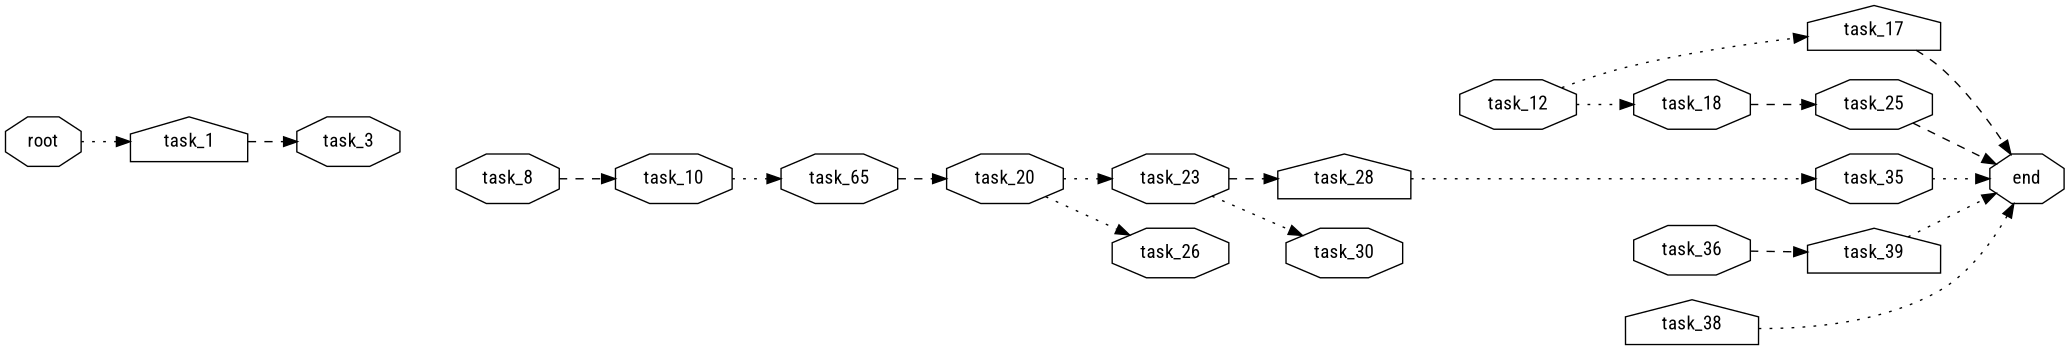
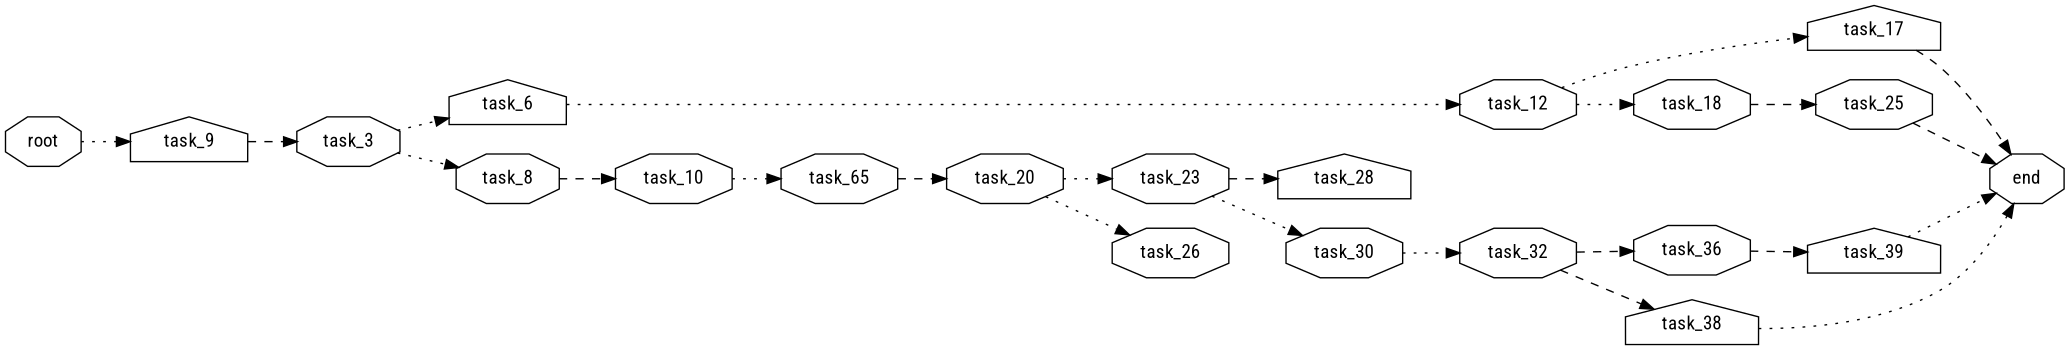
none -> (508, 104)
(189, 142) -> (189, 142)
none -> (421, 159)
(1874, 179) -> none
none -> (1518, 253)
